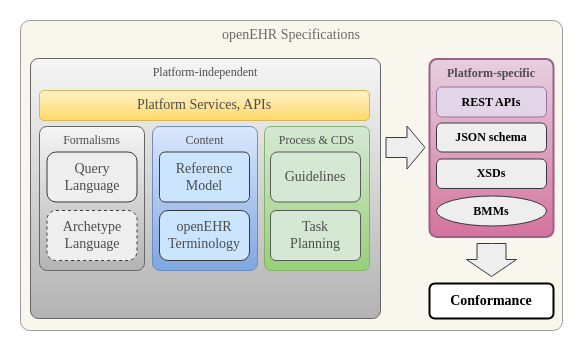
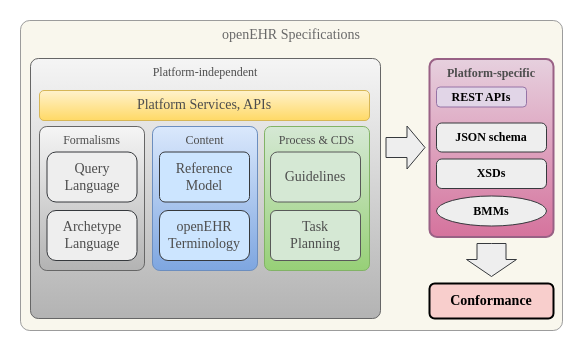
(492, 102) -> (482, 97)
(92, 236) -> (92, 236)
(492, 301) -> (492, 301)
